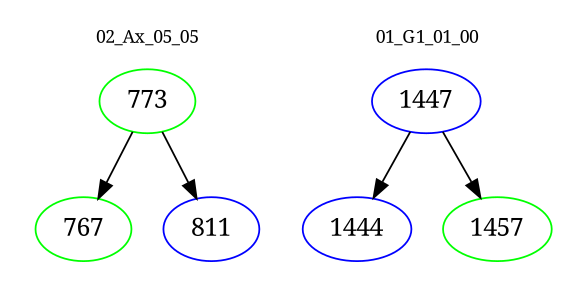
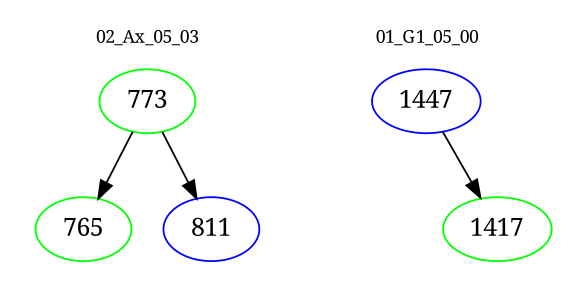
(147, 38) -> (147, 38)
(427, 38) -> (427, 38)
(83, 229) -> (83, 229)
(357, 229) -> none
(497, 229) -> (497, 229)
